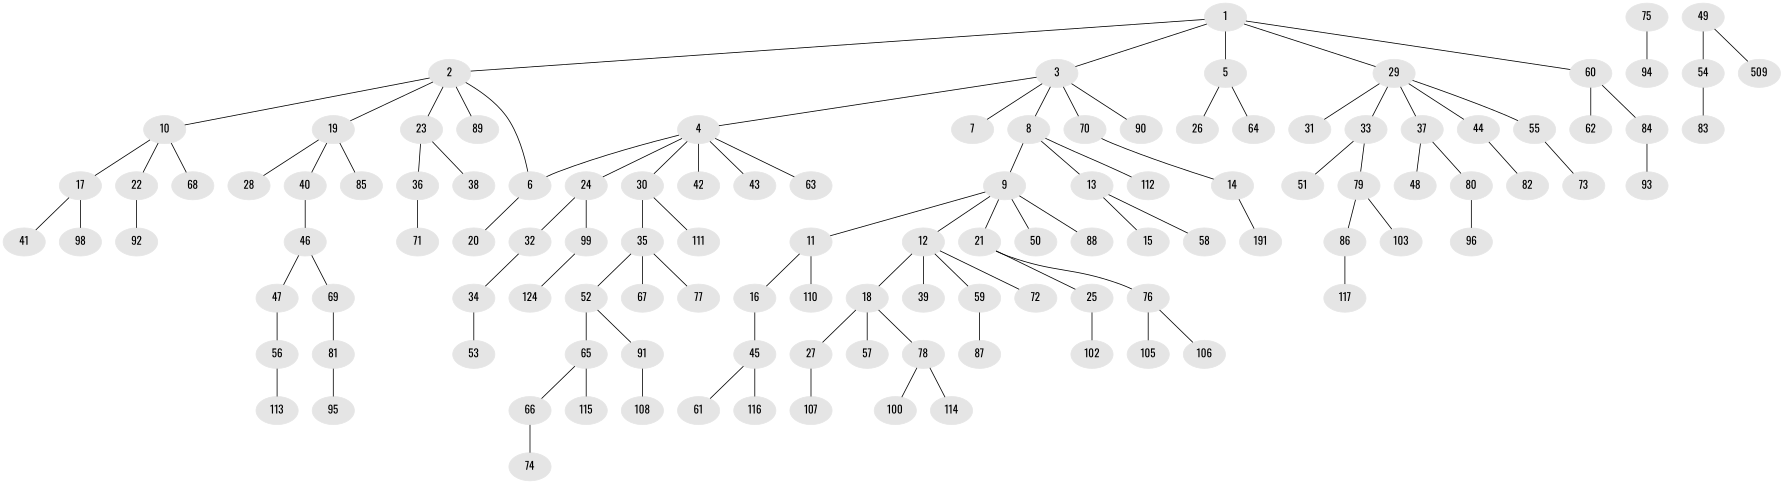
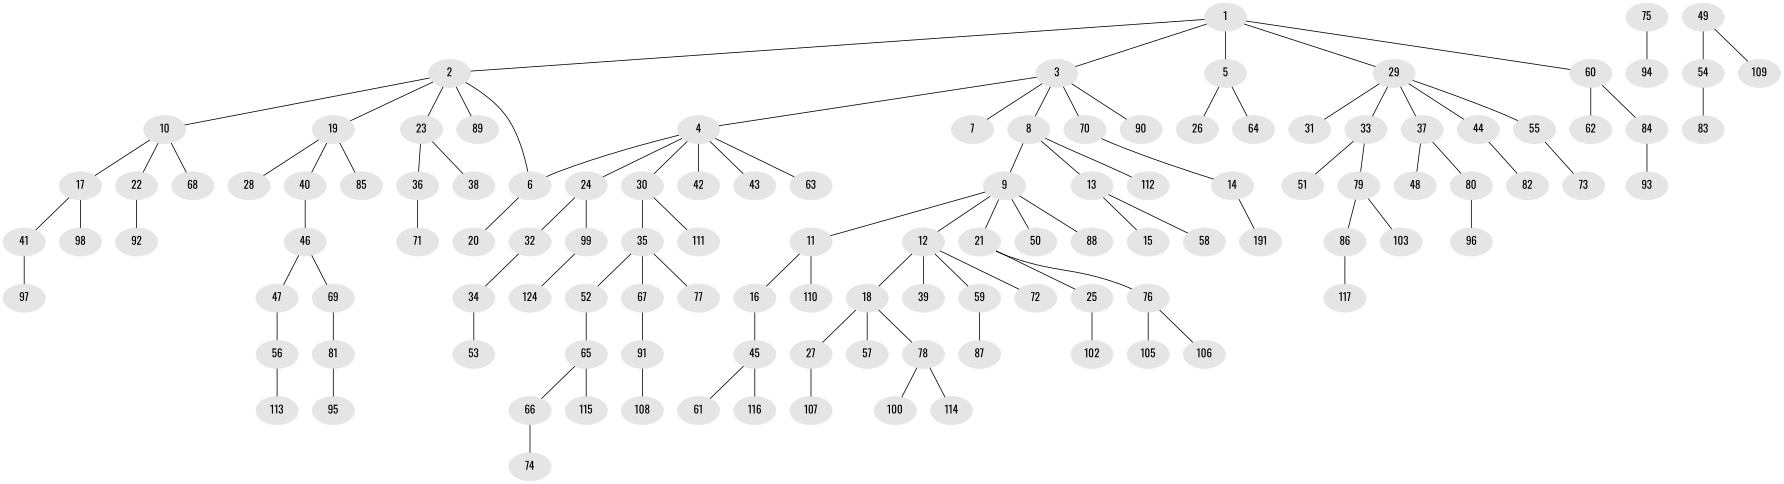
(1759, 73) -> (1759, 73)
none -> (24, 298)
(614, 326) -> (642, 326)
